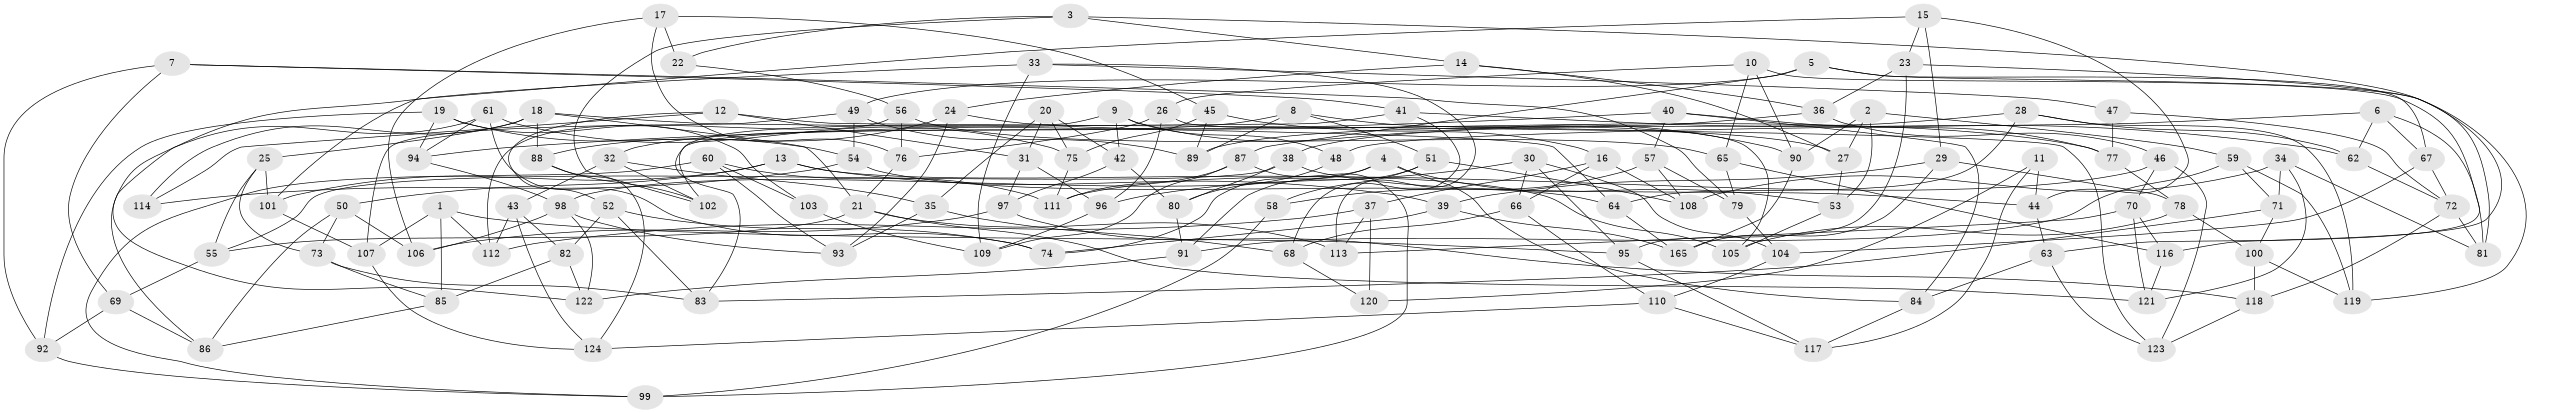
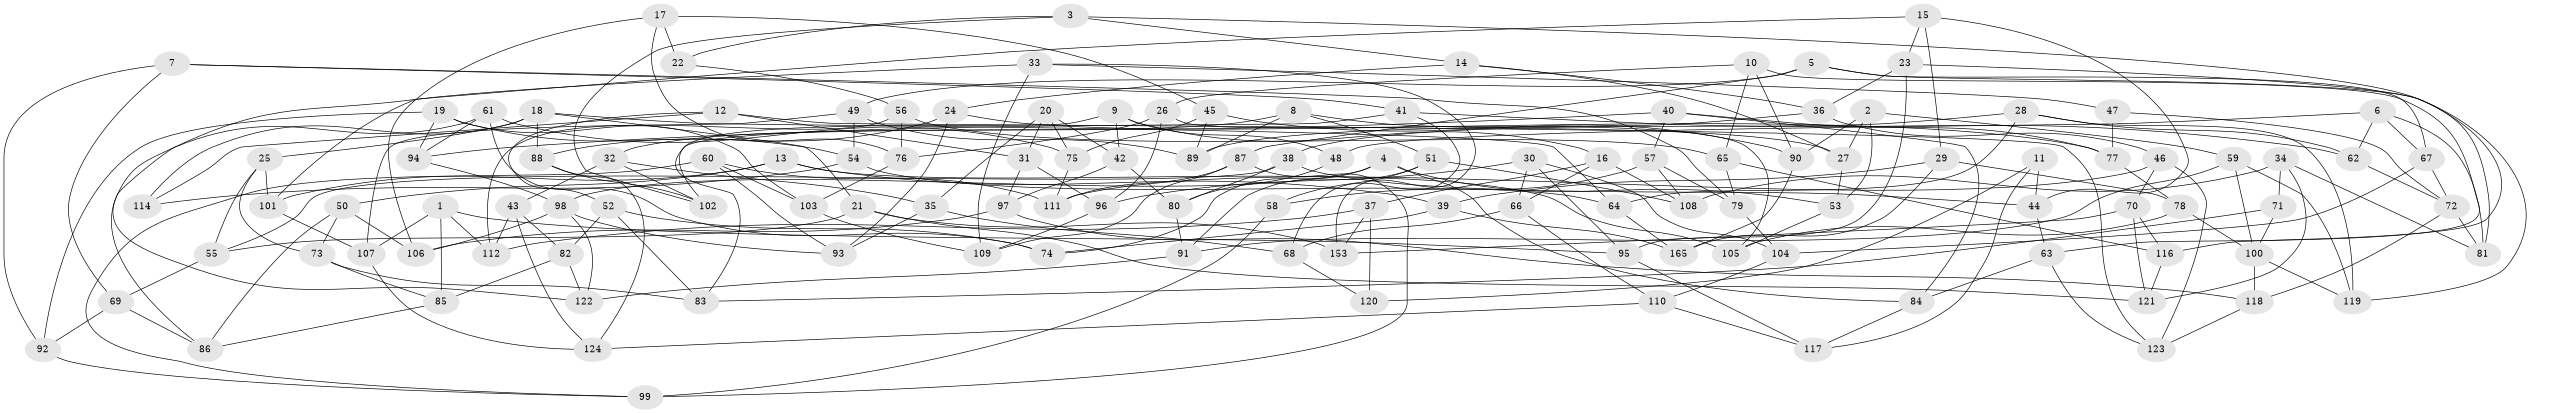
(2256, 183) -> (2244, 207)
(878, 185) -> (852, 184)
(1339, 254) -> (1339, 254)
